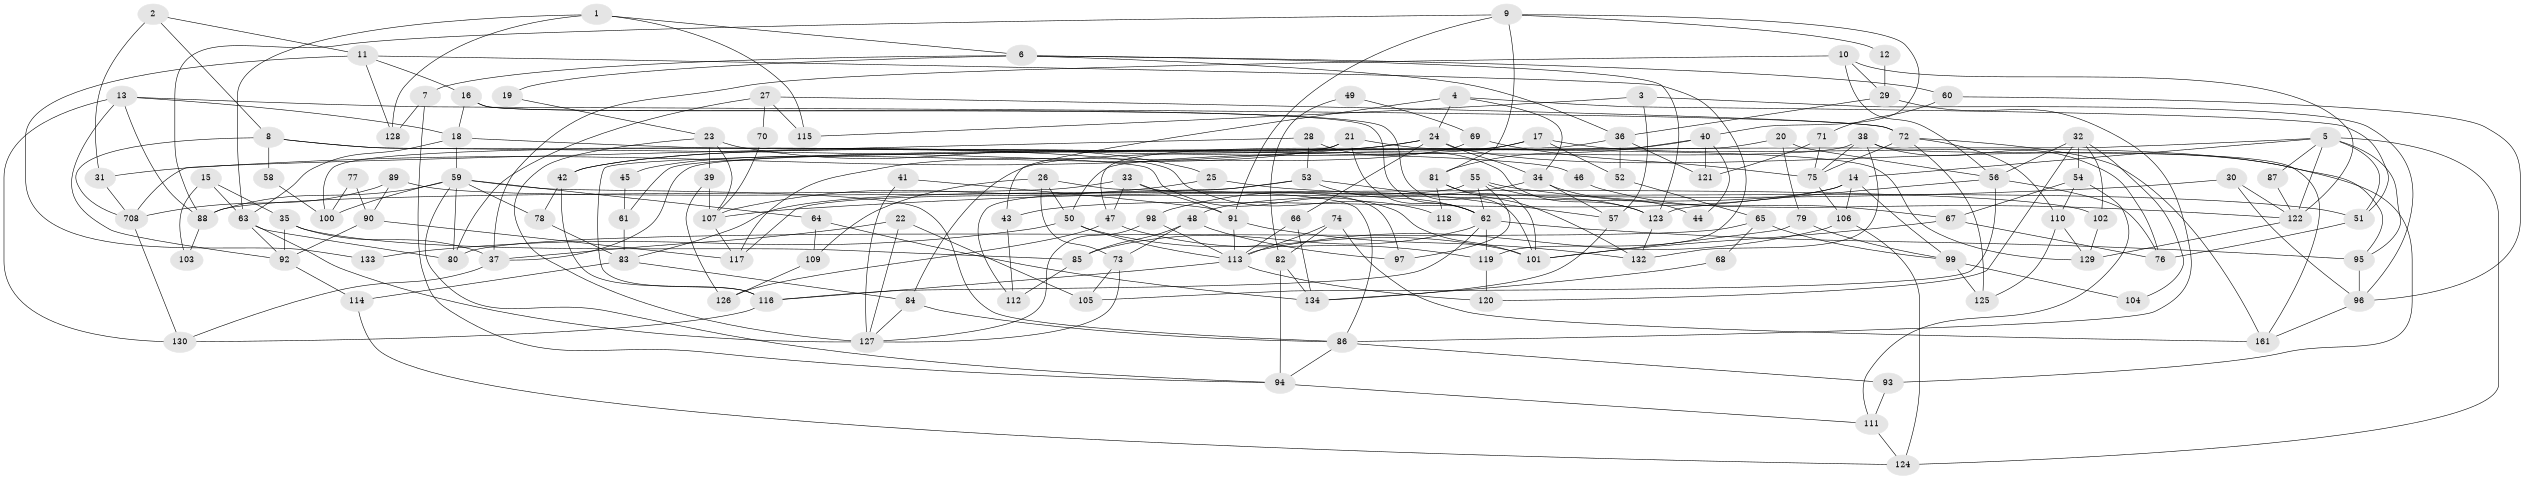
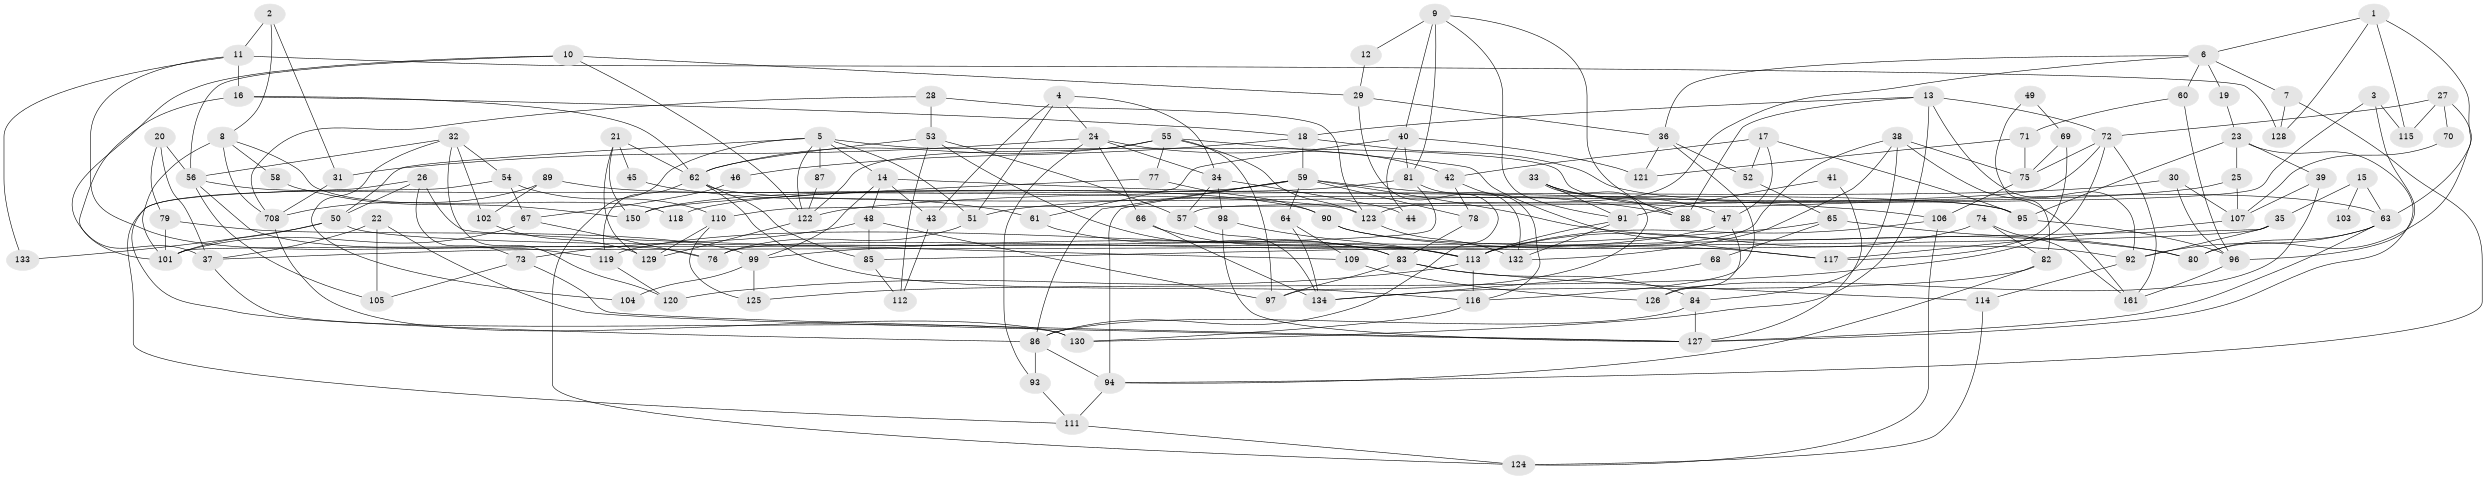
none -> (1161, 156)
(732, 178) -> (2129, 177)
(327, 219) -> (633, 219)
(195, 240) -> none
none -> (1336, 280)
